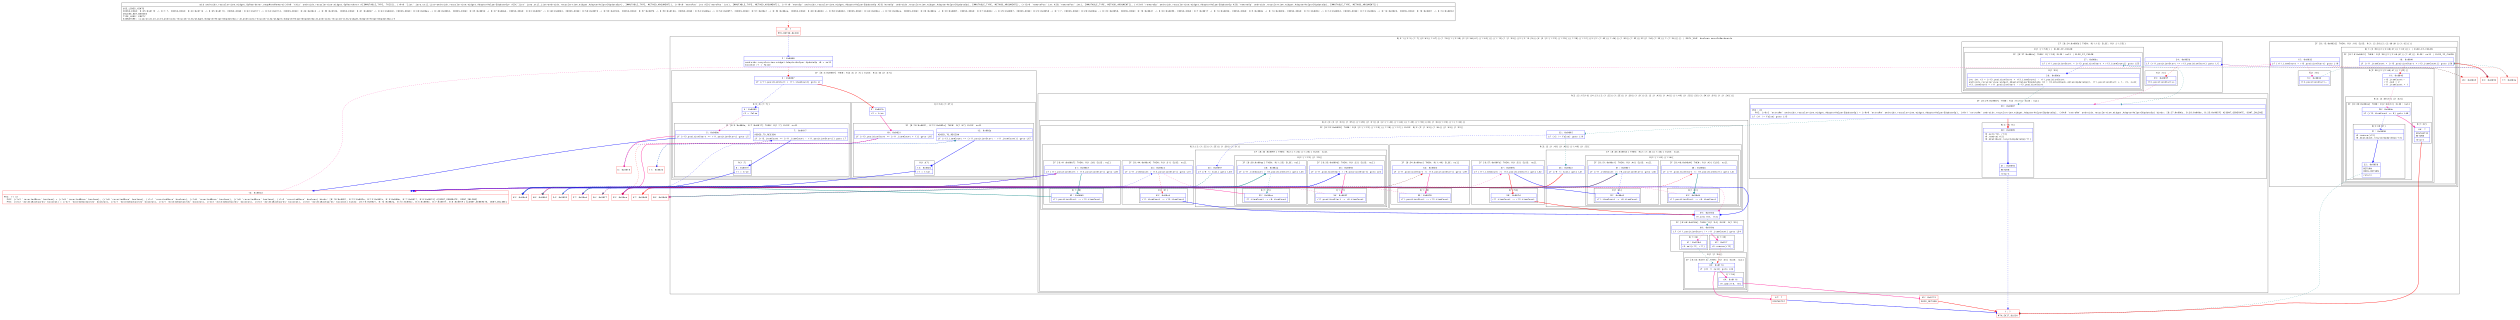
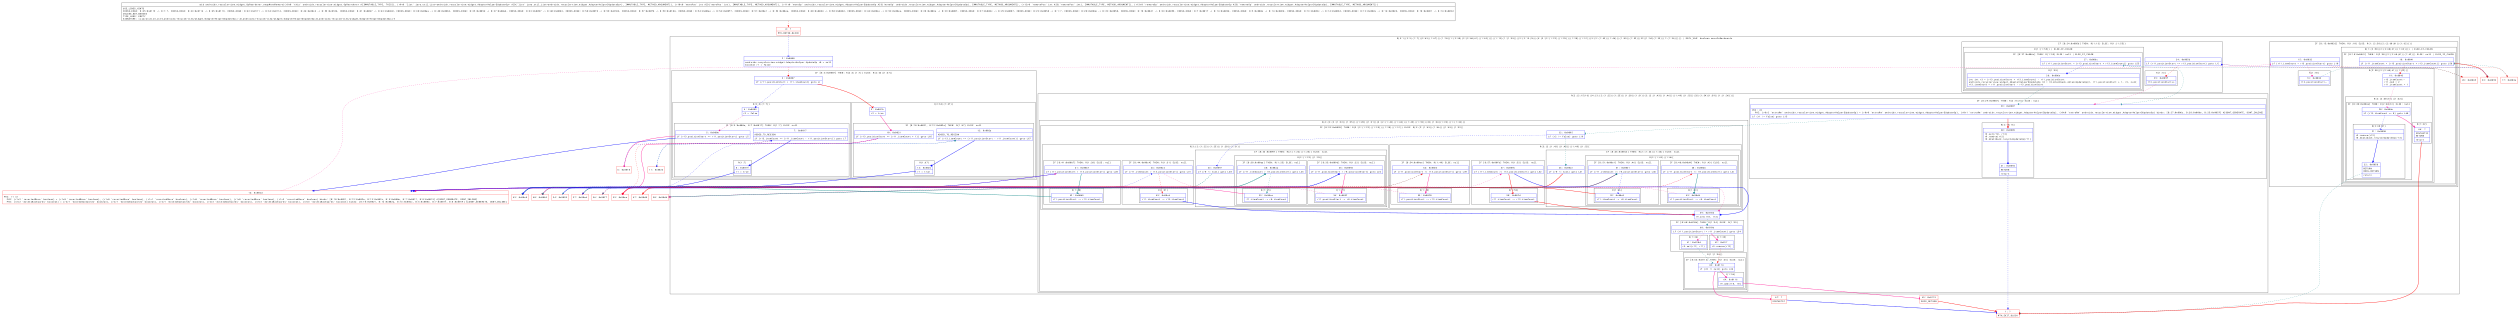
(1108, 187) -> (1108, 187)
